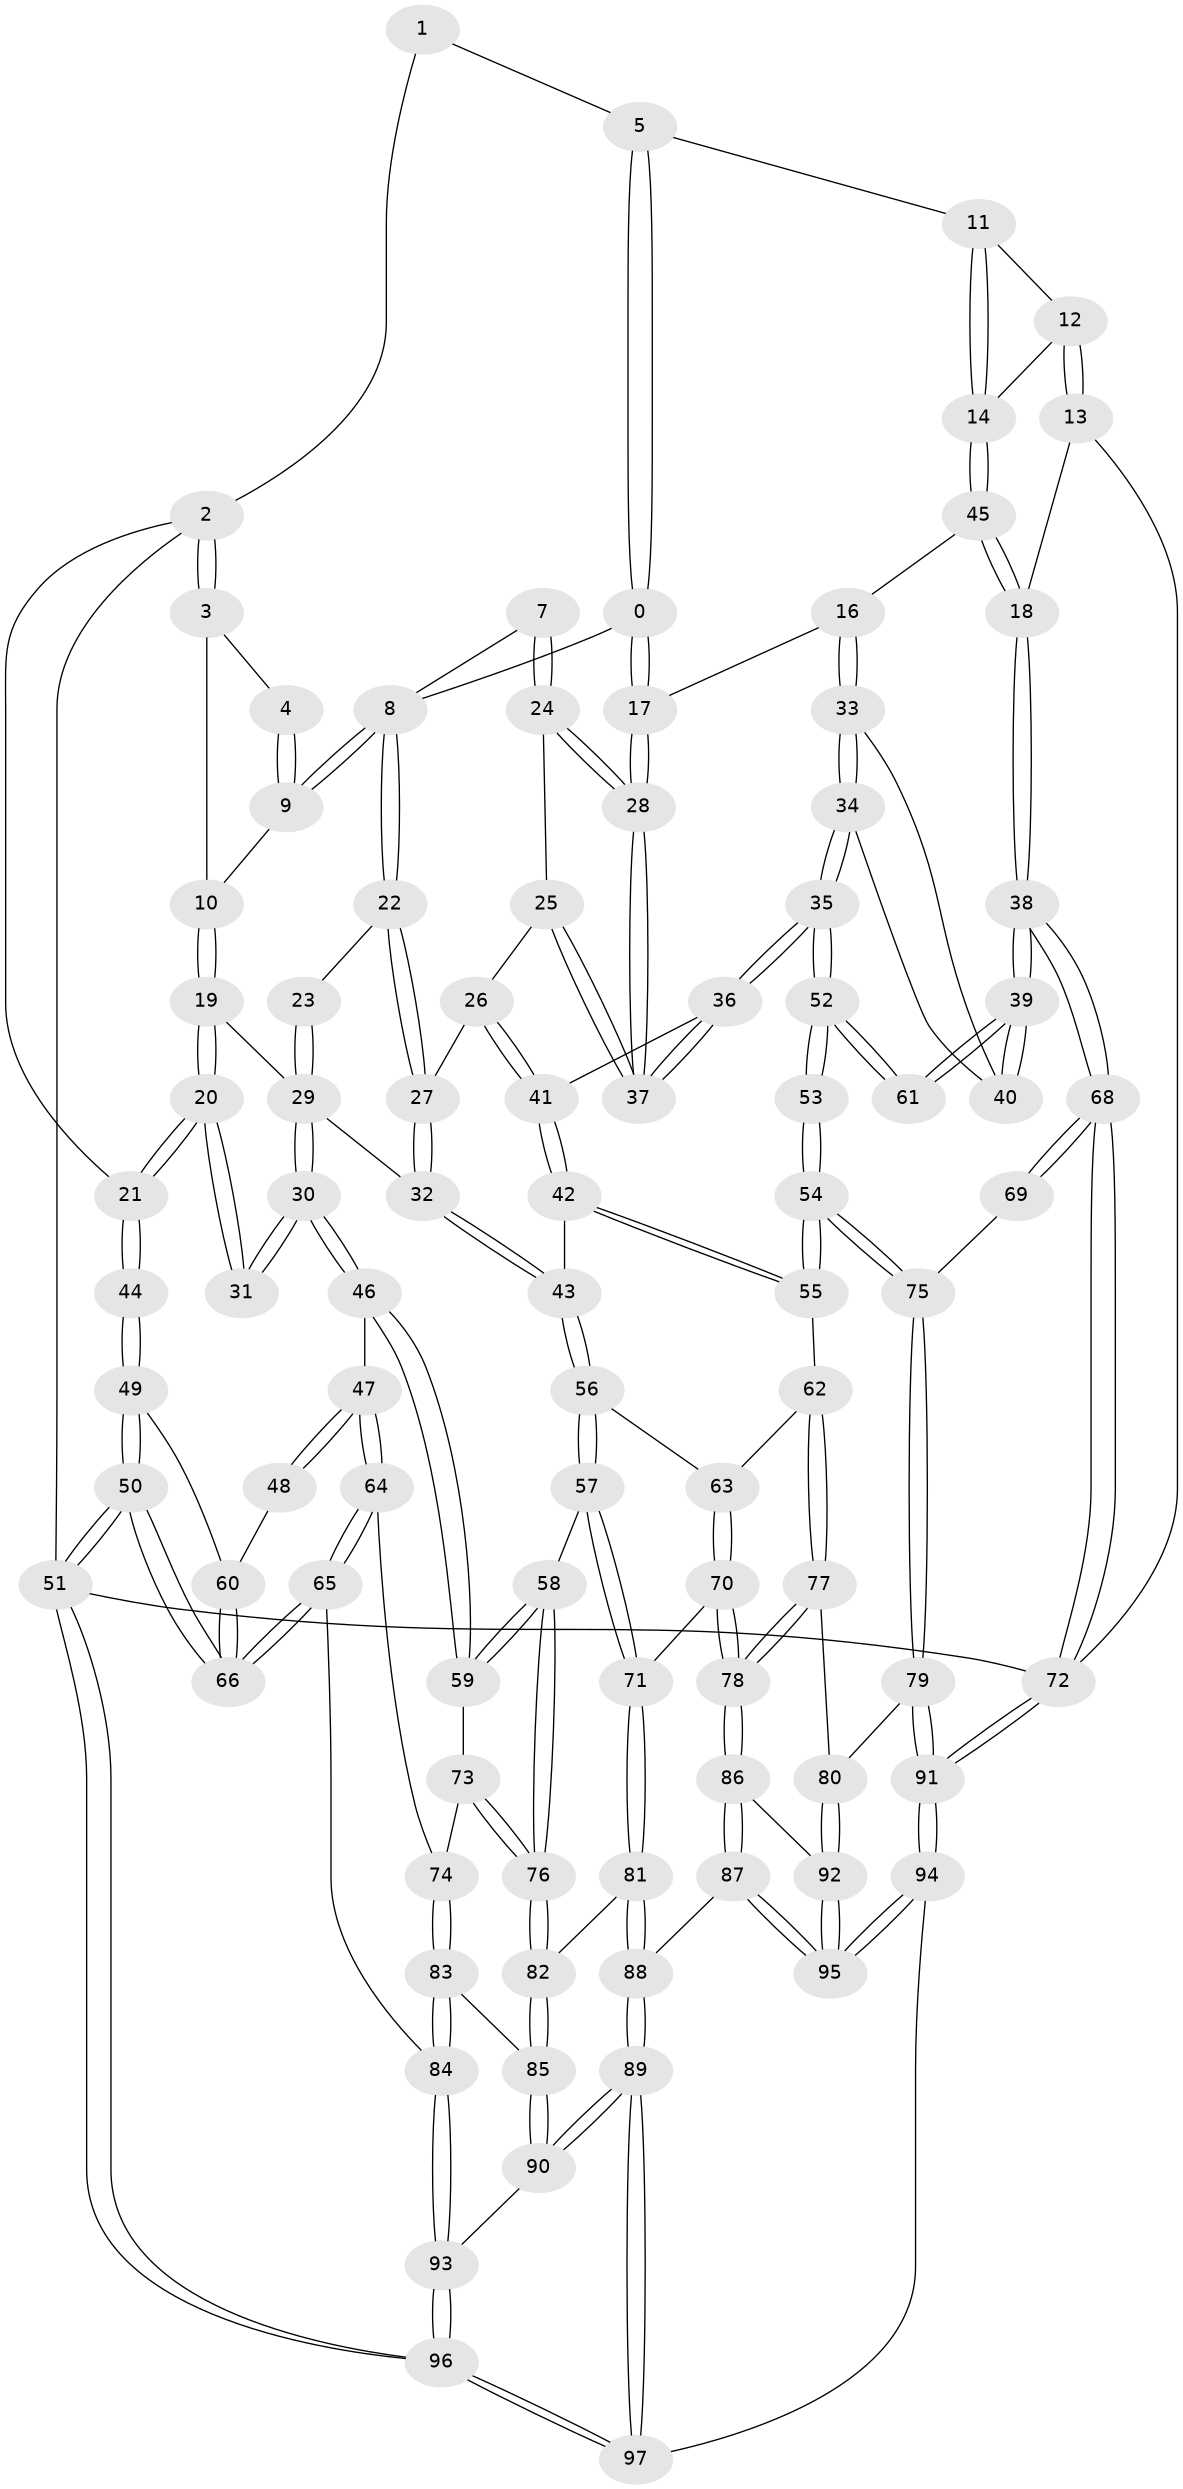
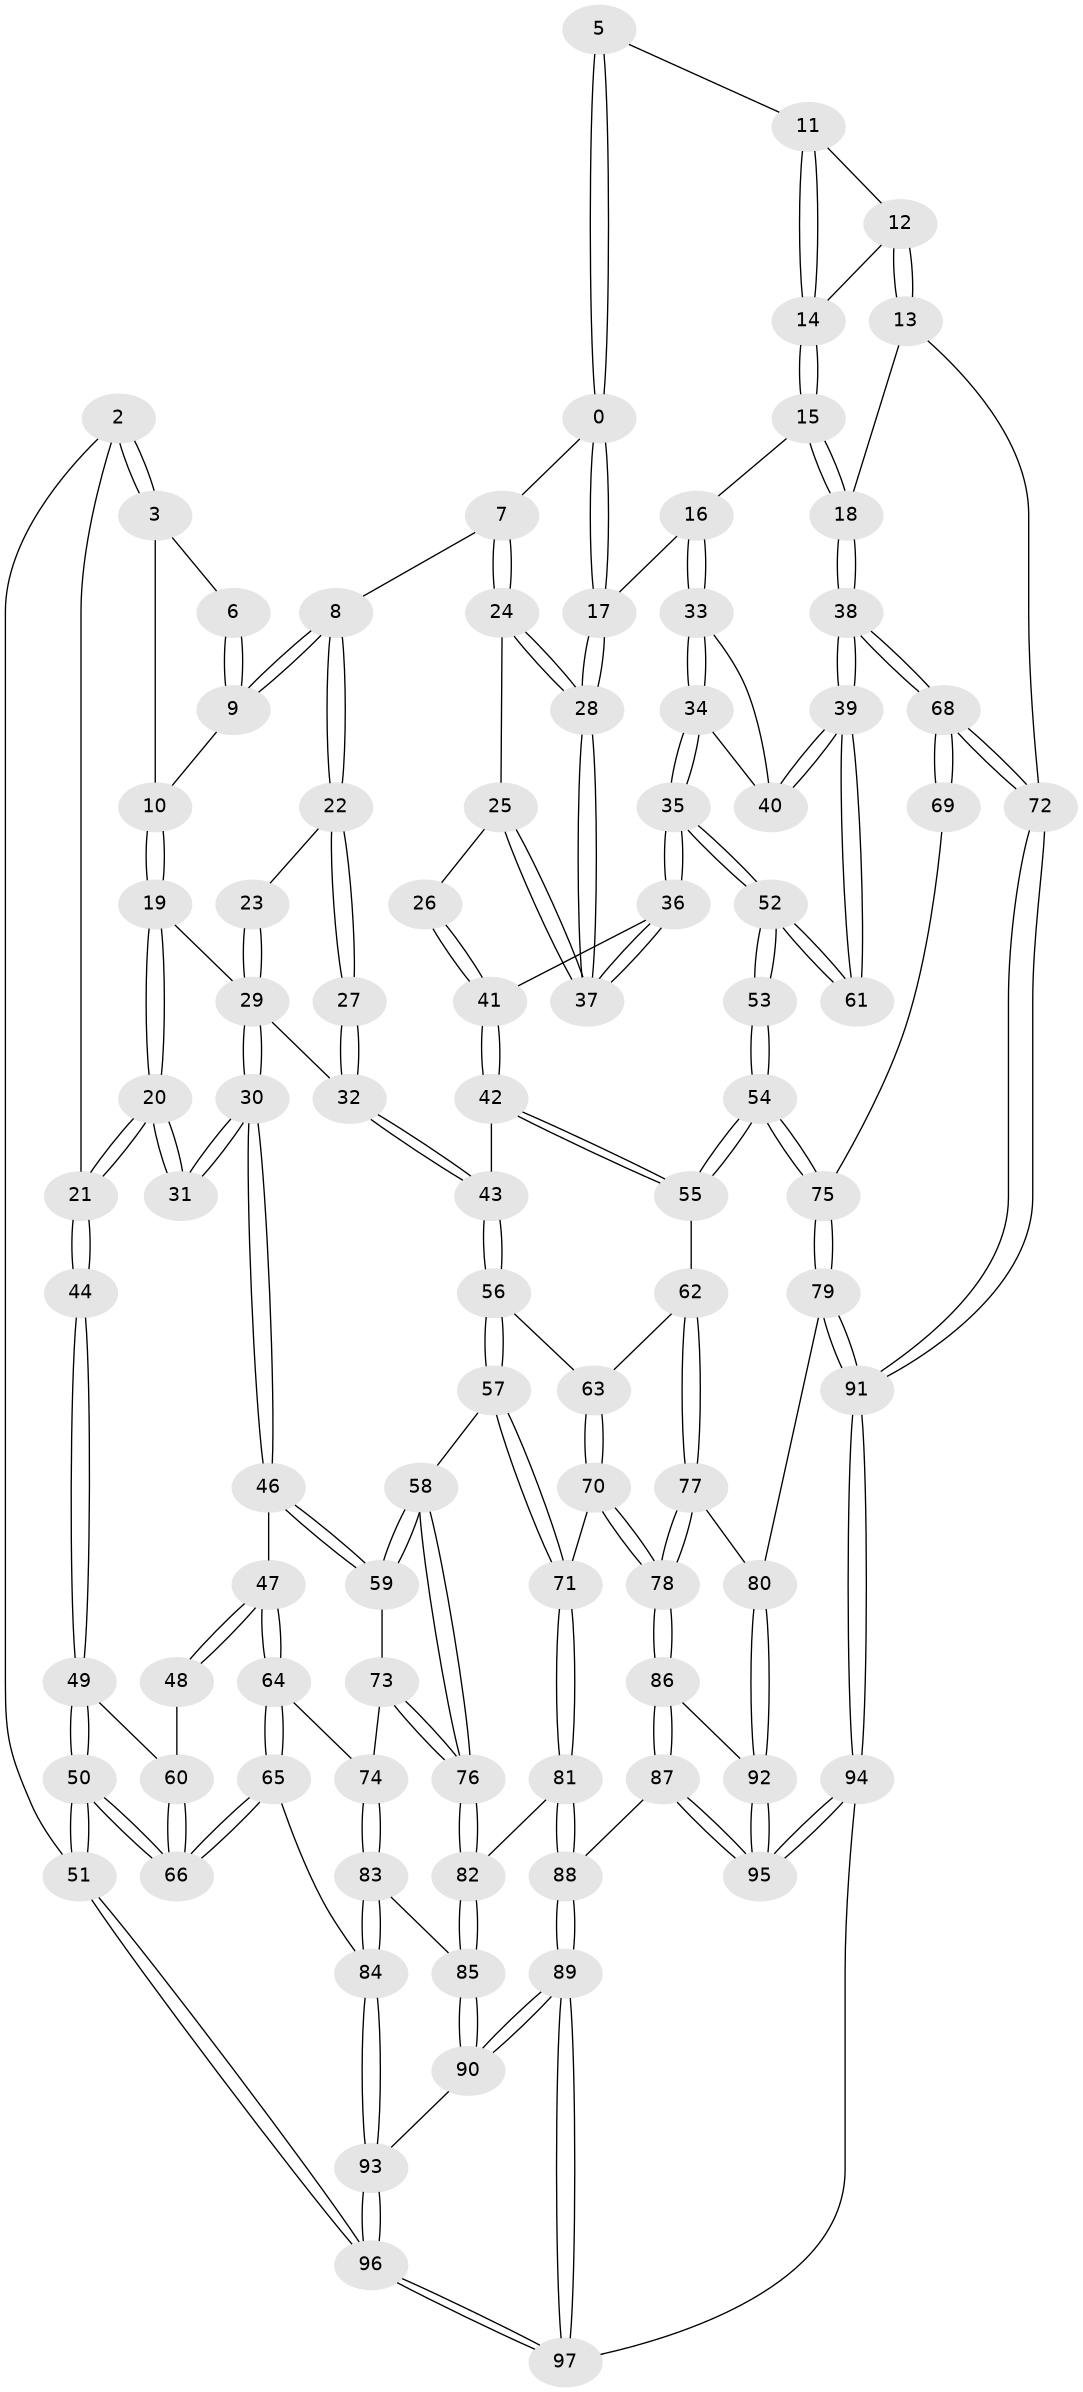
(423, 30) -> none
(979, 516) -> (809, 418)
(518, 666) -> (551, 467)
(286, 710) -> (234, 613)
(450, 1050) -> none
(582, 1630) -> none
